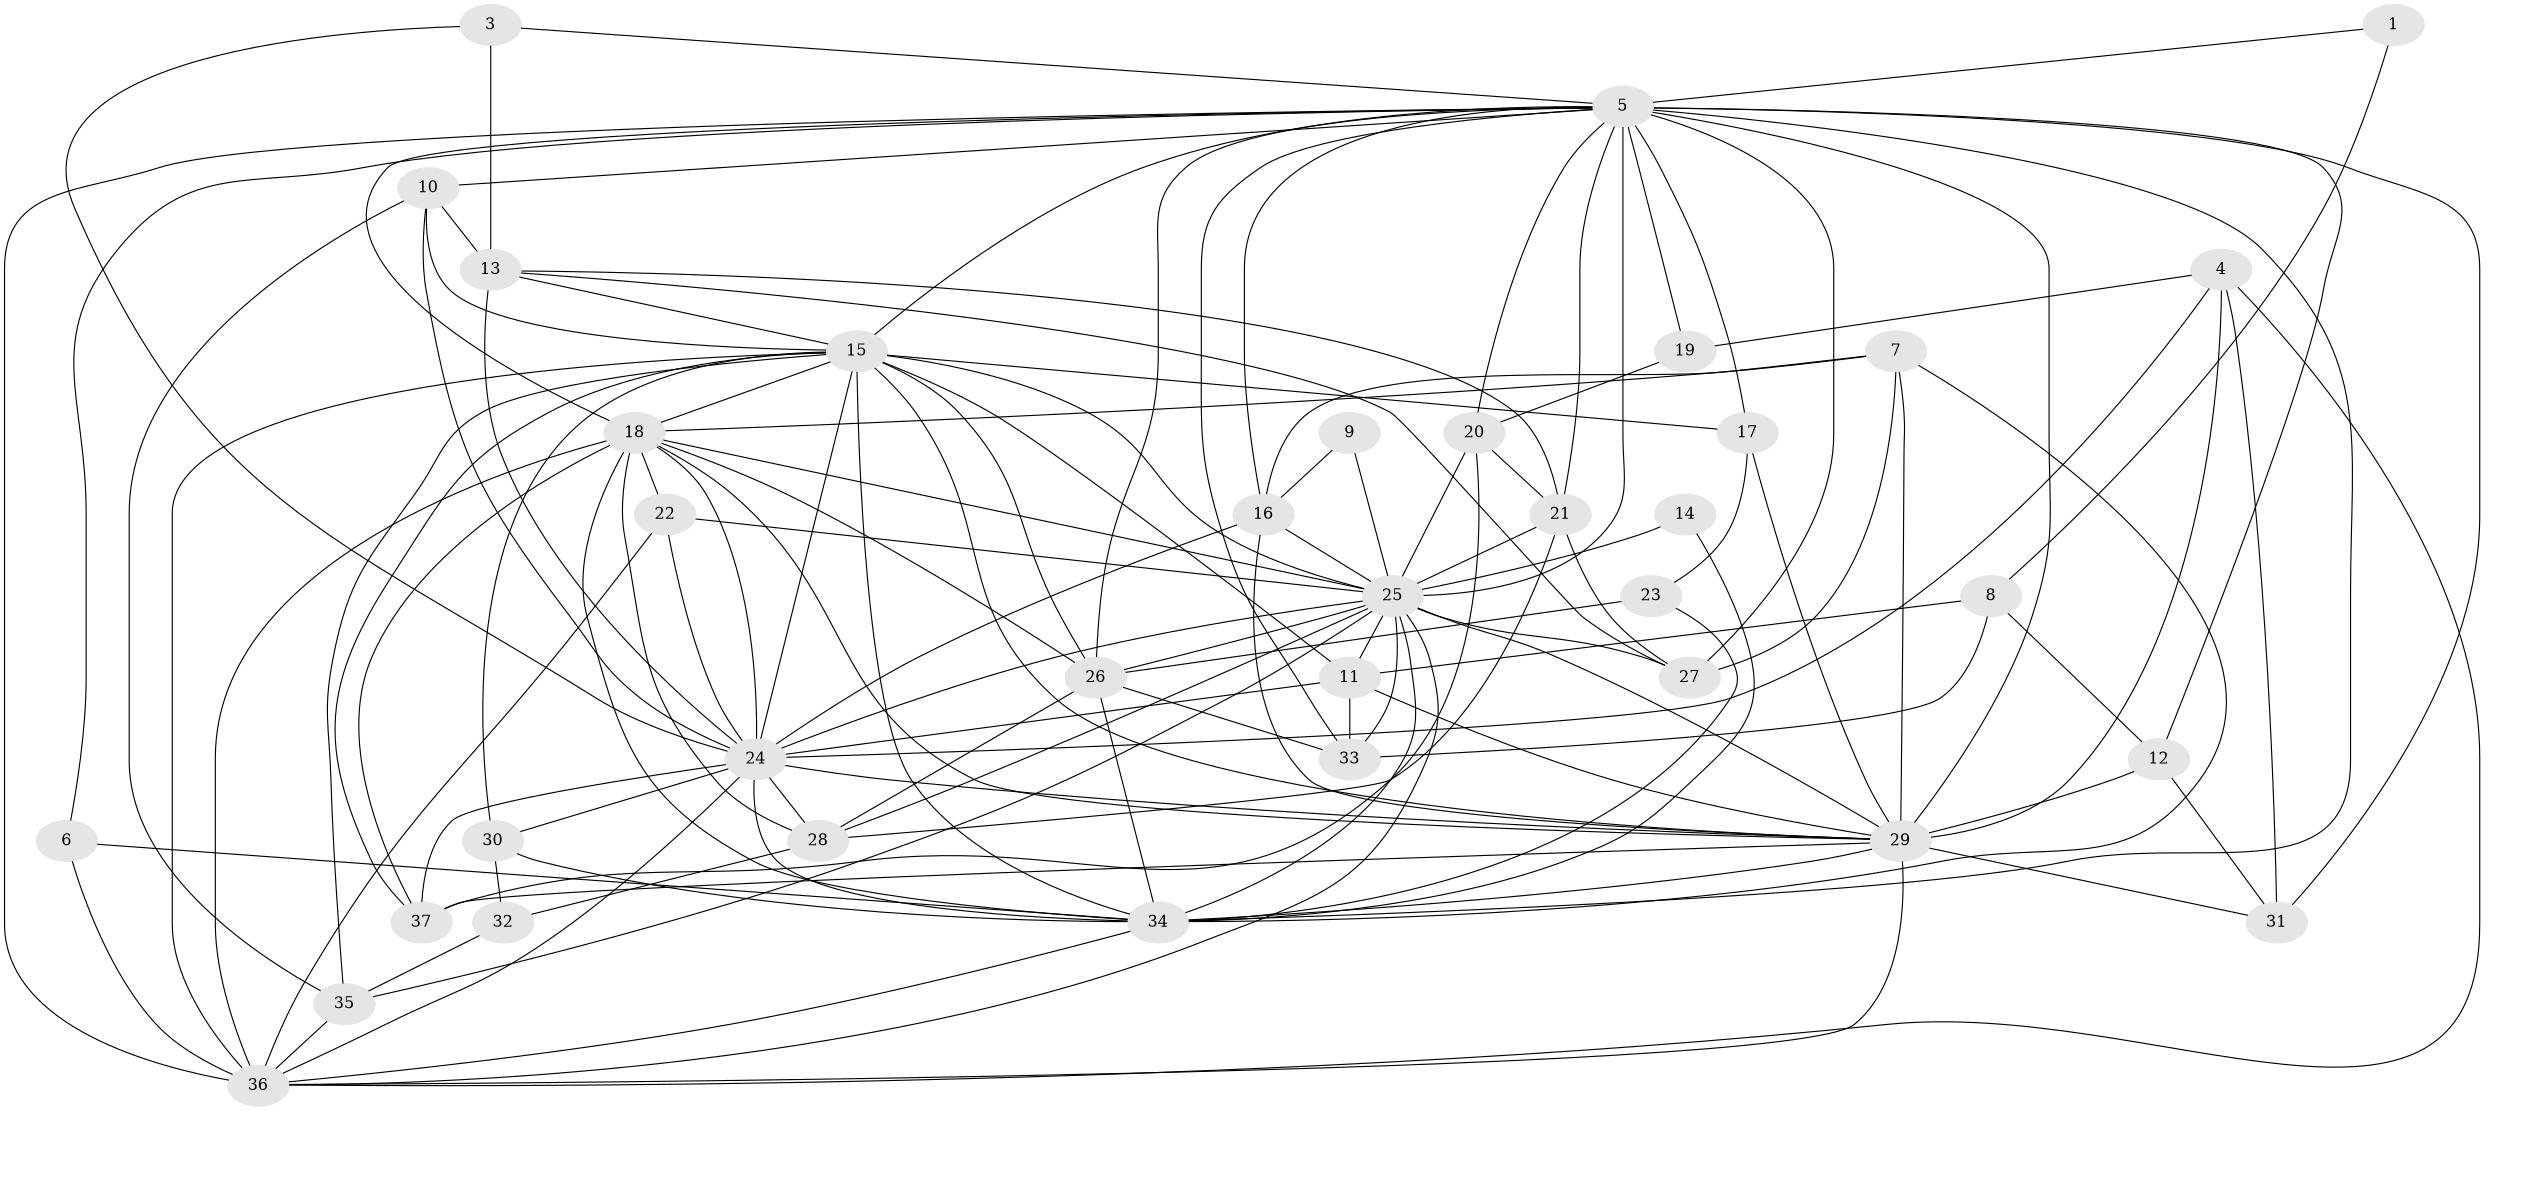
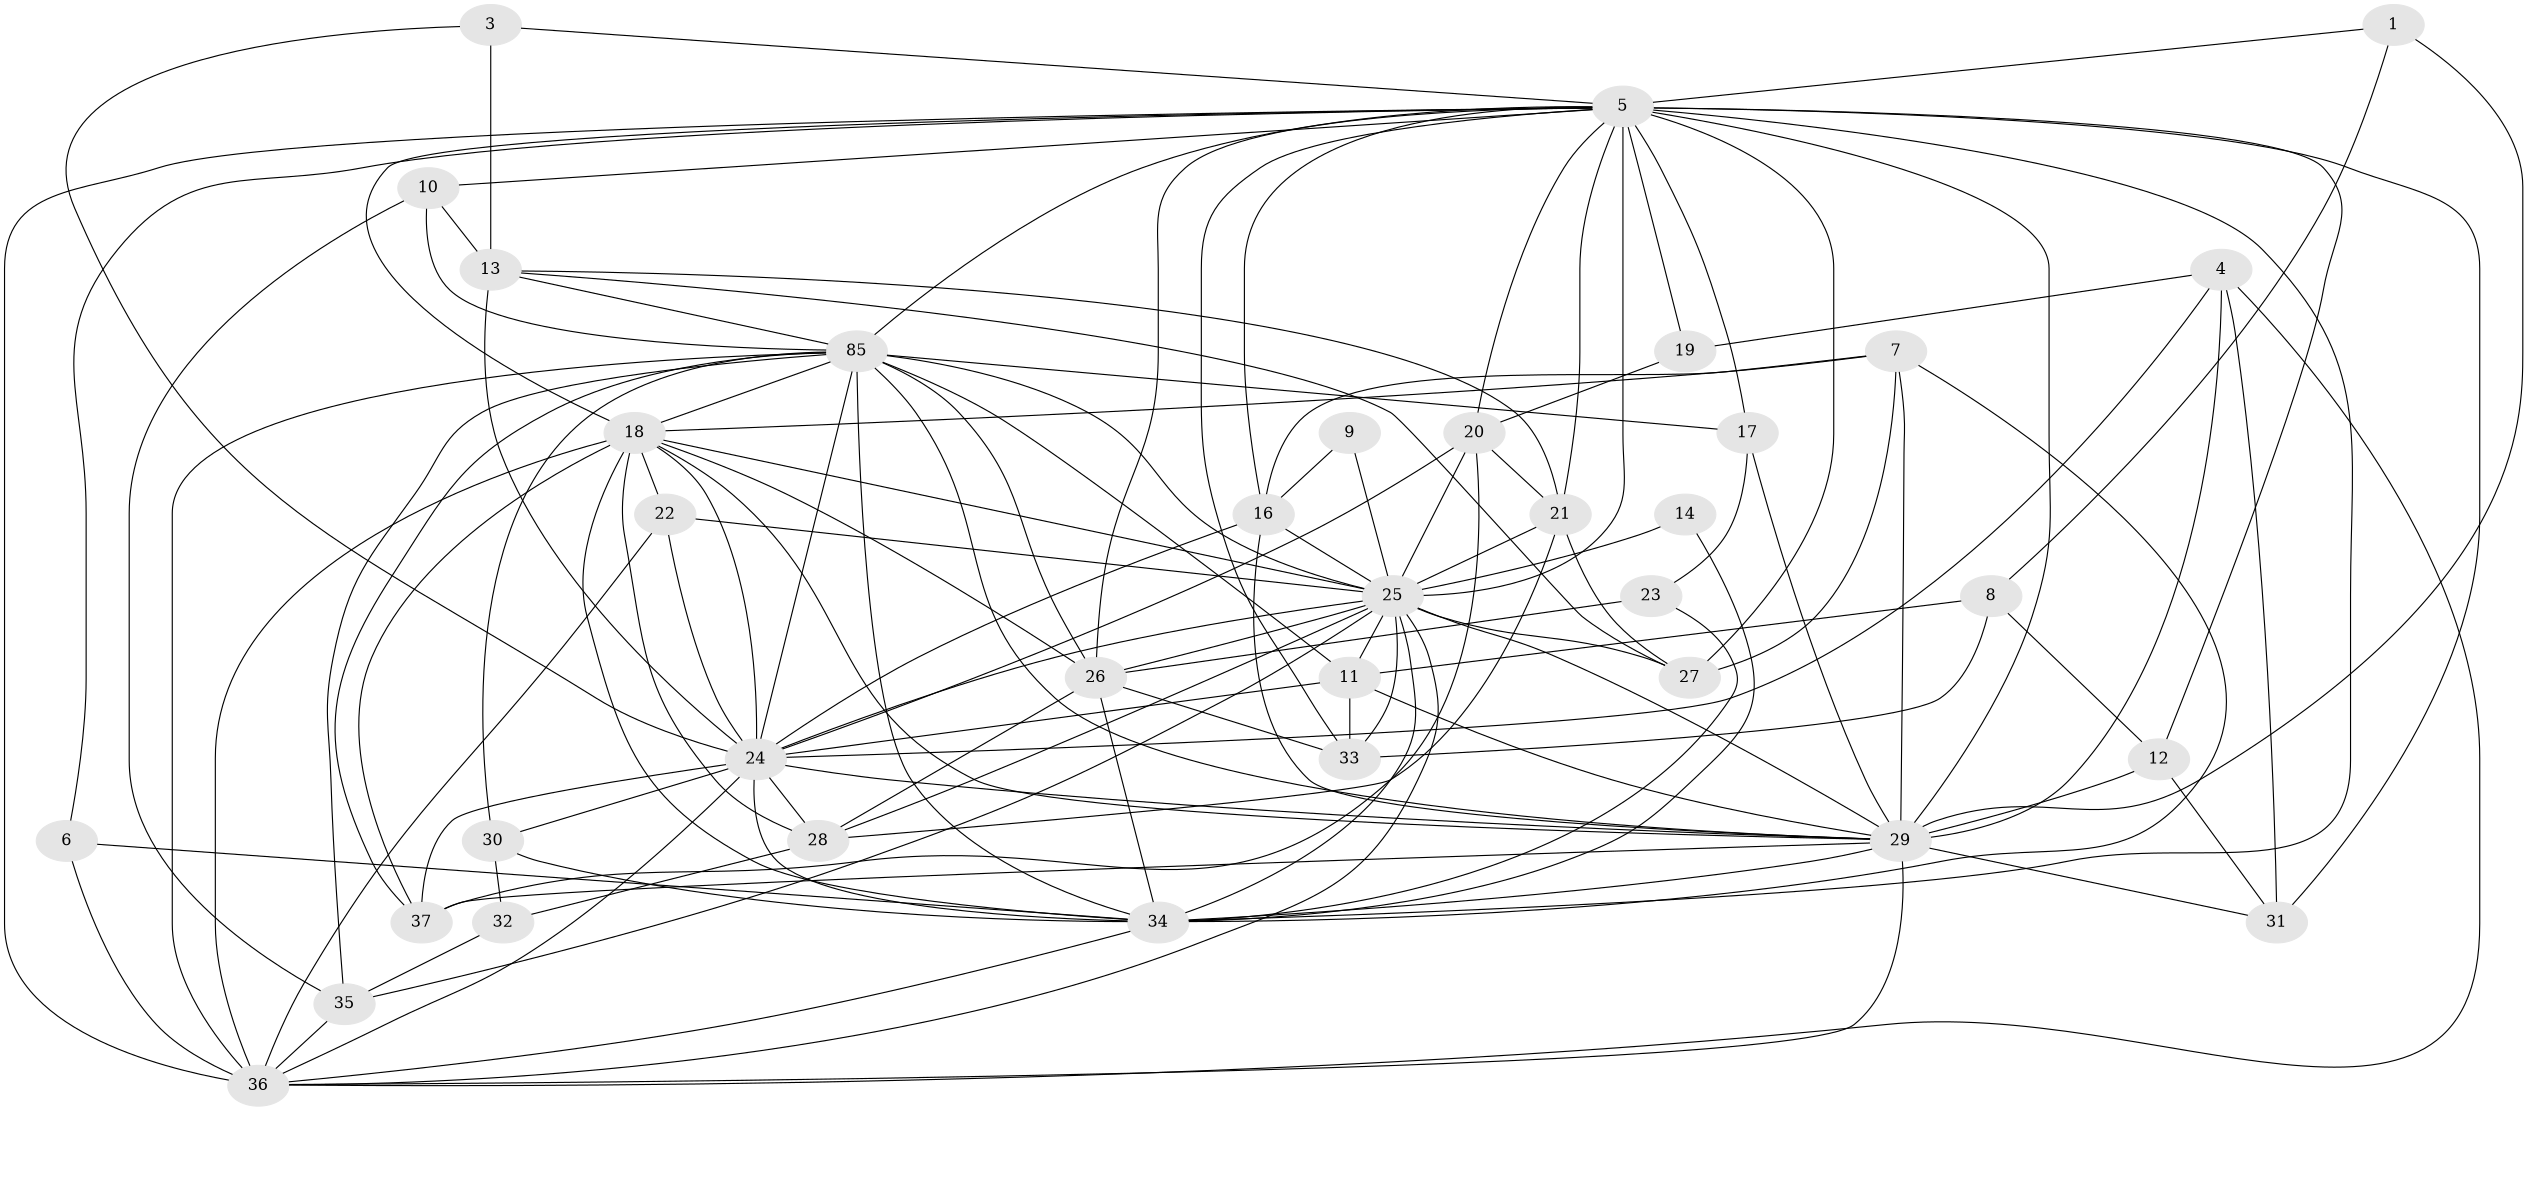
(857, 351) -> (857, 351)
(503, 521) -> (1126, 616)
none -> (2459, 555)
